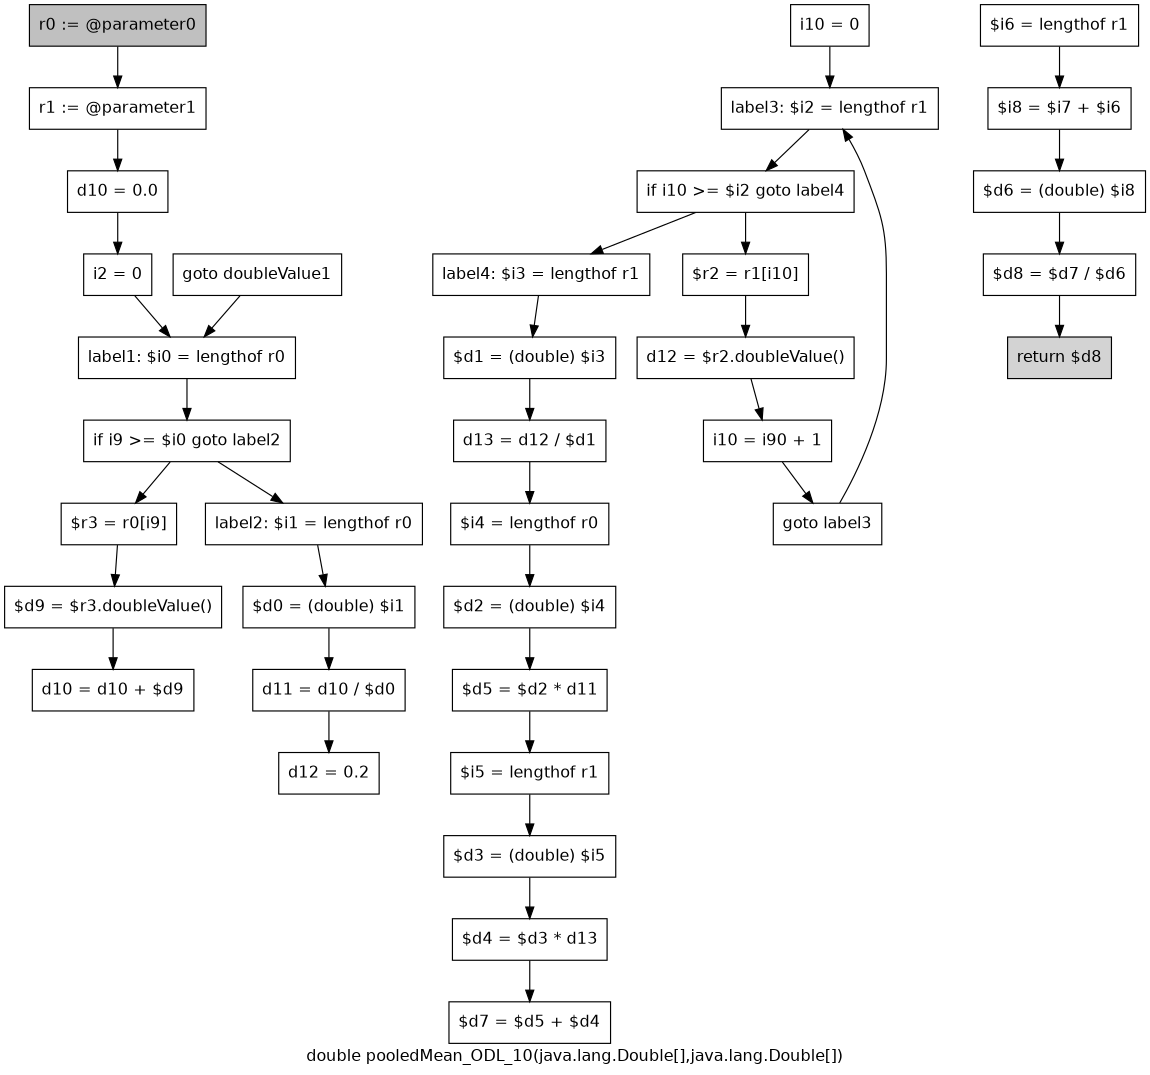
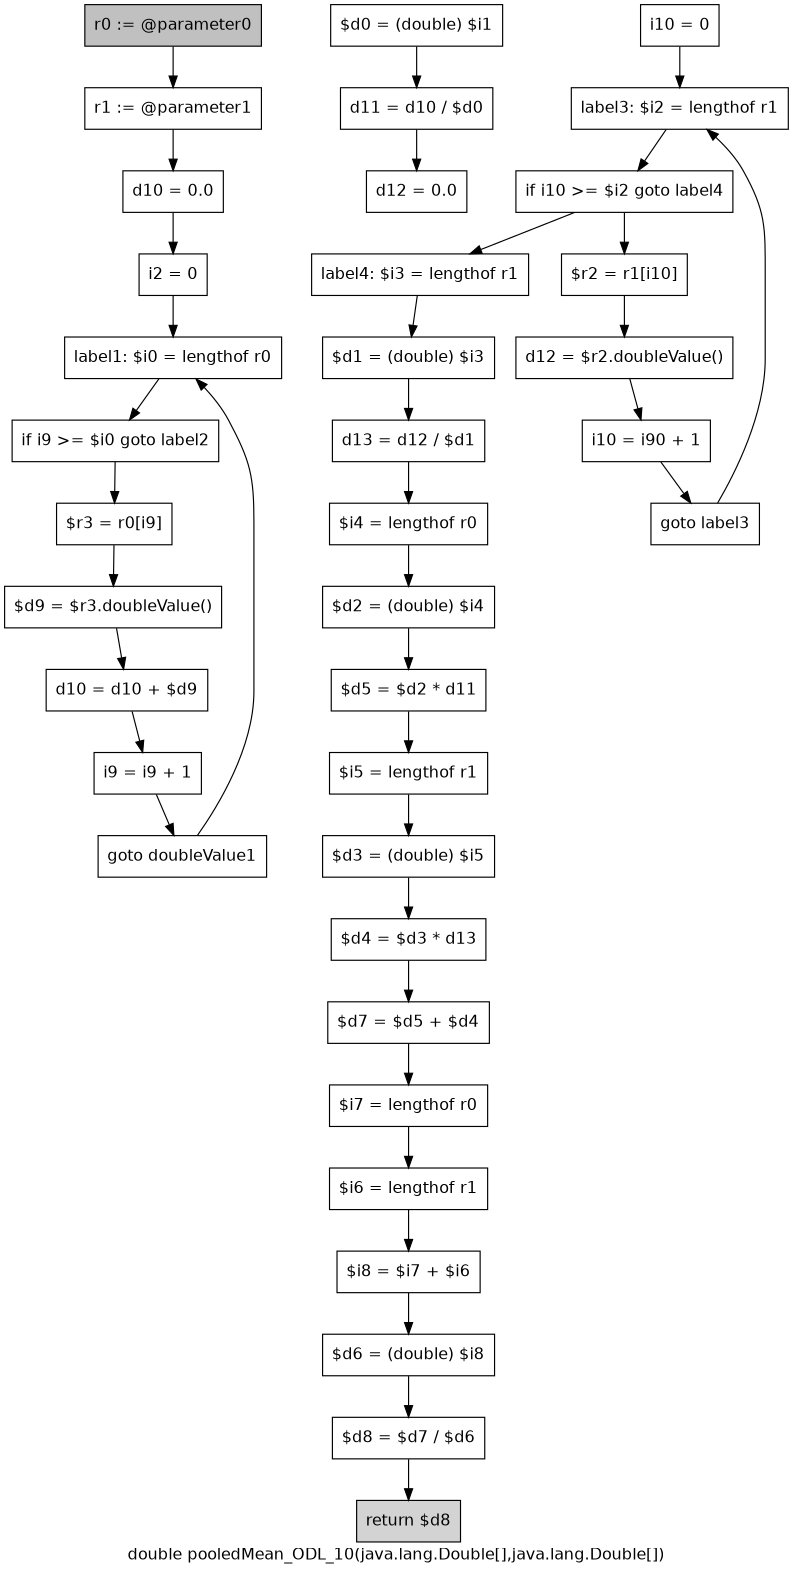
(314, 524) -> none
none -> (148, 773)
(329, 773) -> (417, 192)
none -> (409, 1106)
